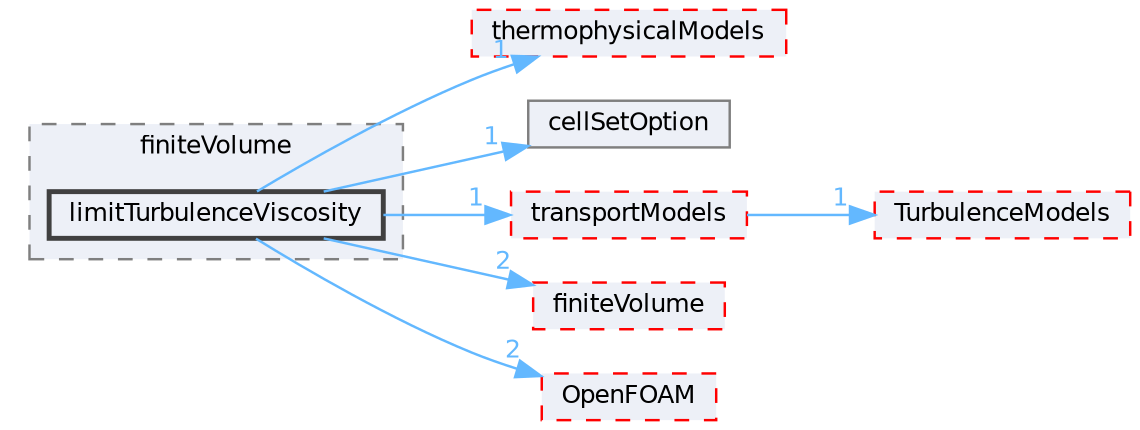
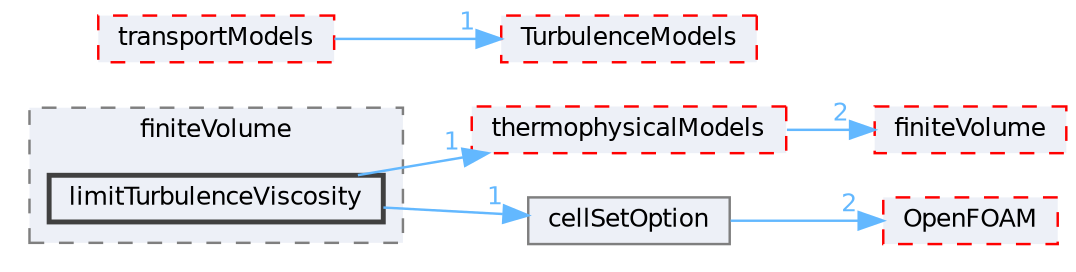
(434, 215) -> none
(421, 260) -> (818, 130)
(383, 311) -> (795, 221)
